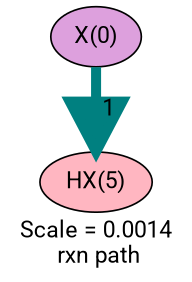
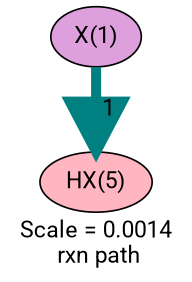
(96, 37) -> (96, 37)
